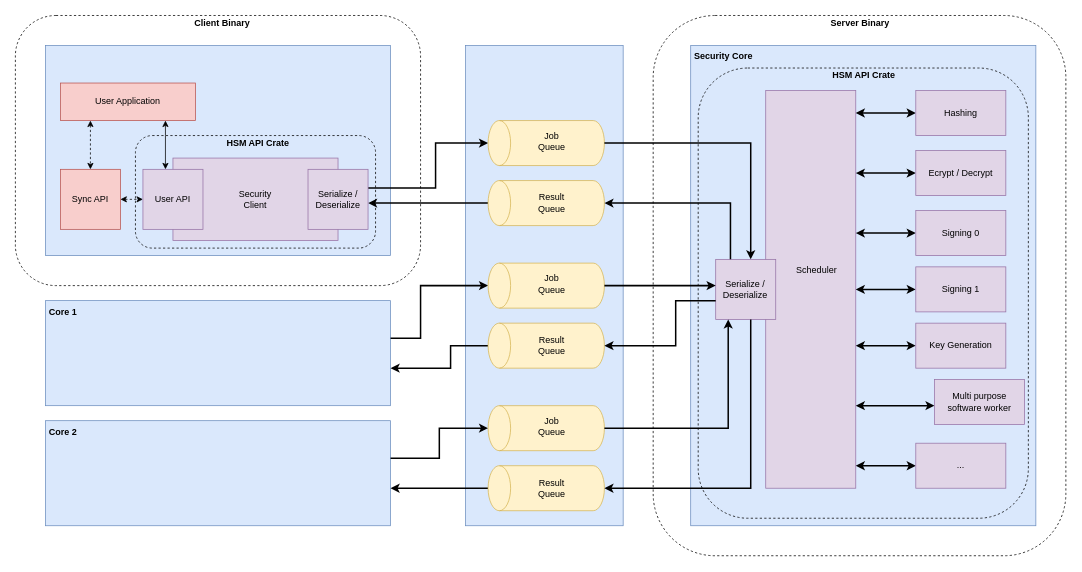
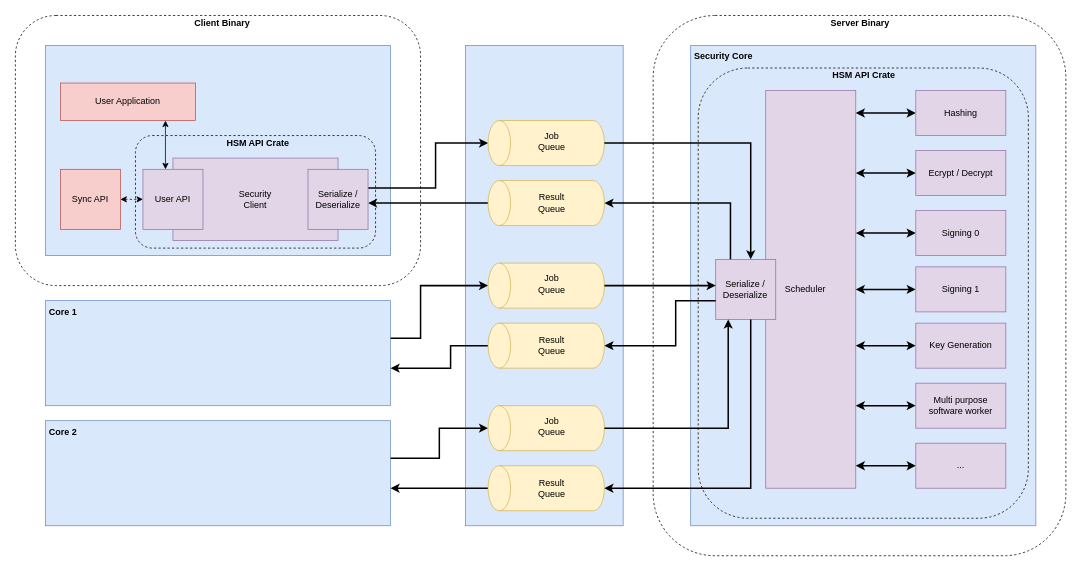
(90, 145) -> none
(817, 270) -> (805, 289)
(979, 402) -> (960, 405)
